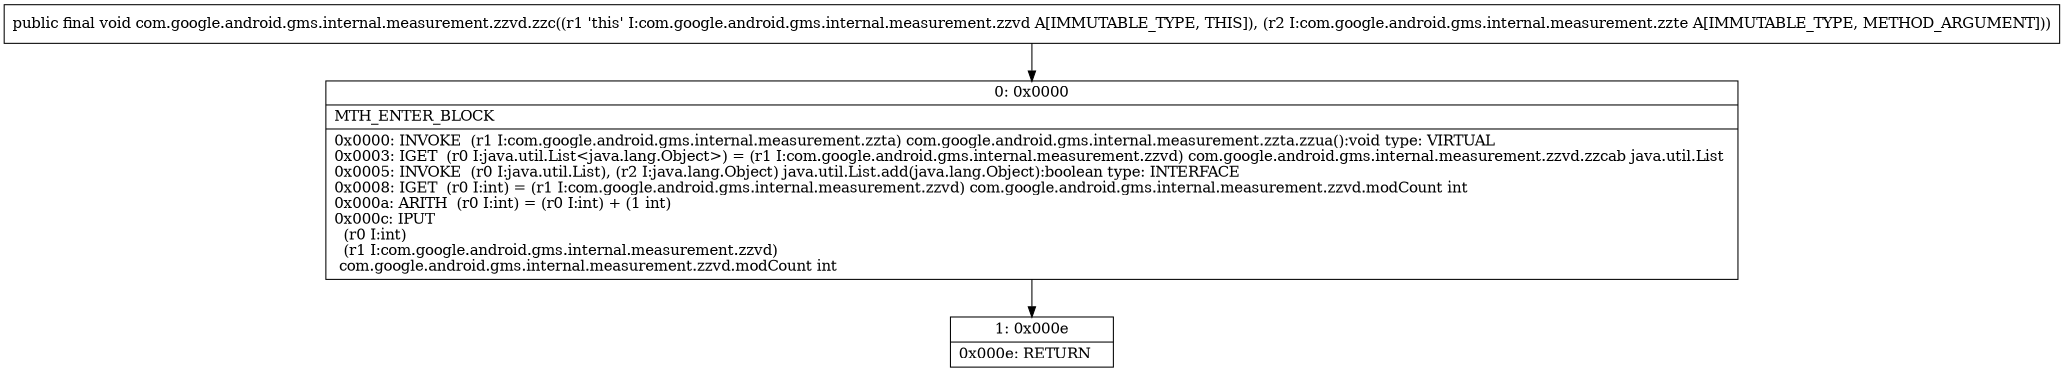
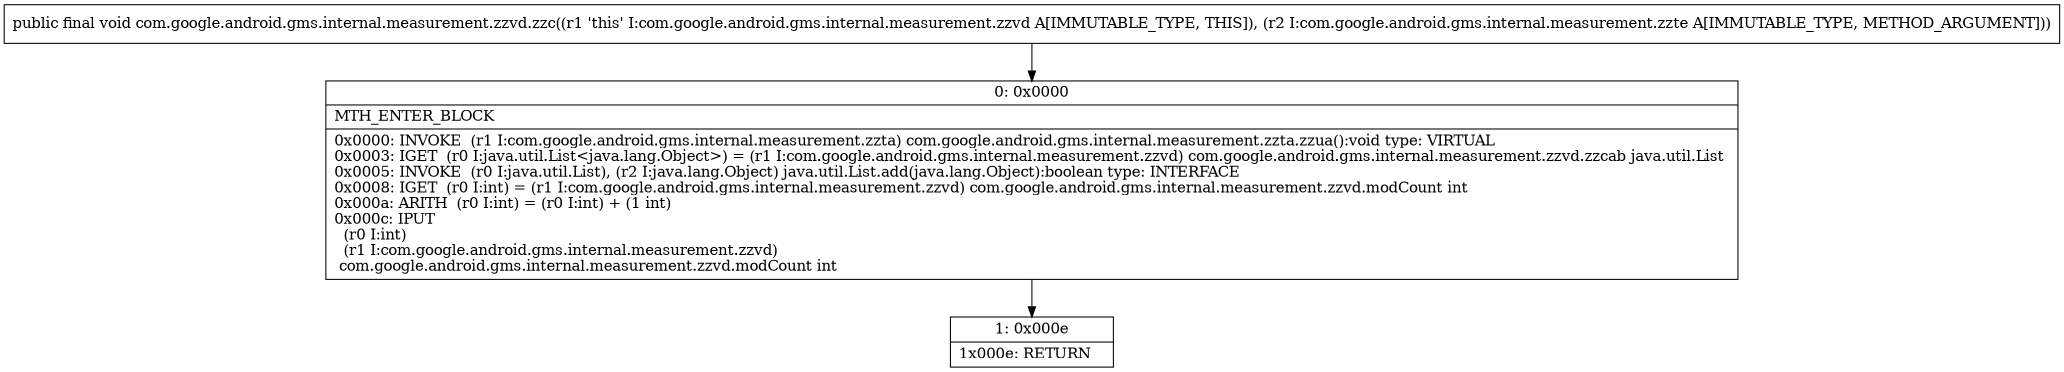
(1032, 354) -> (1032, 354)
